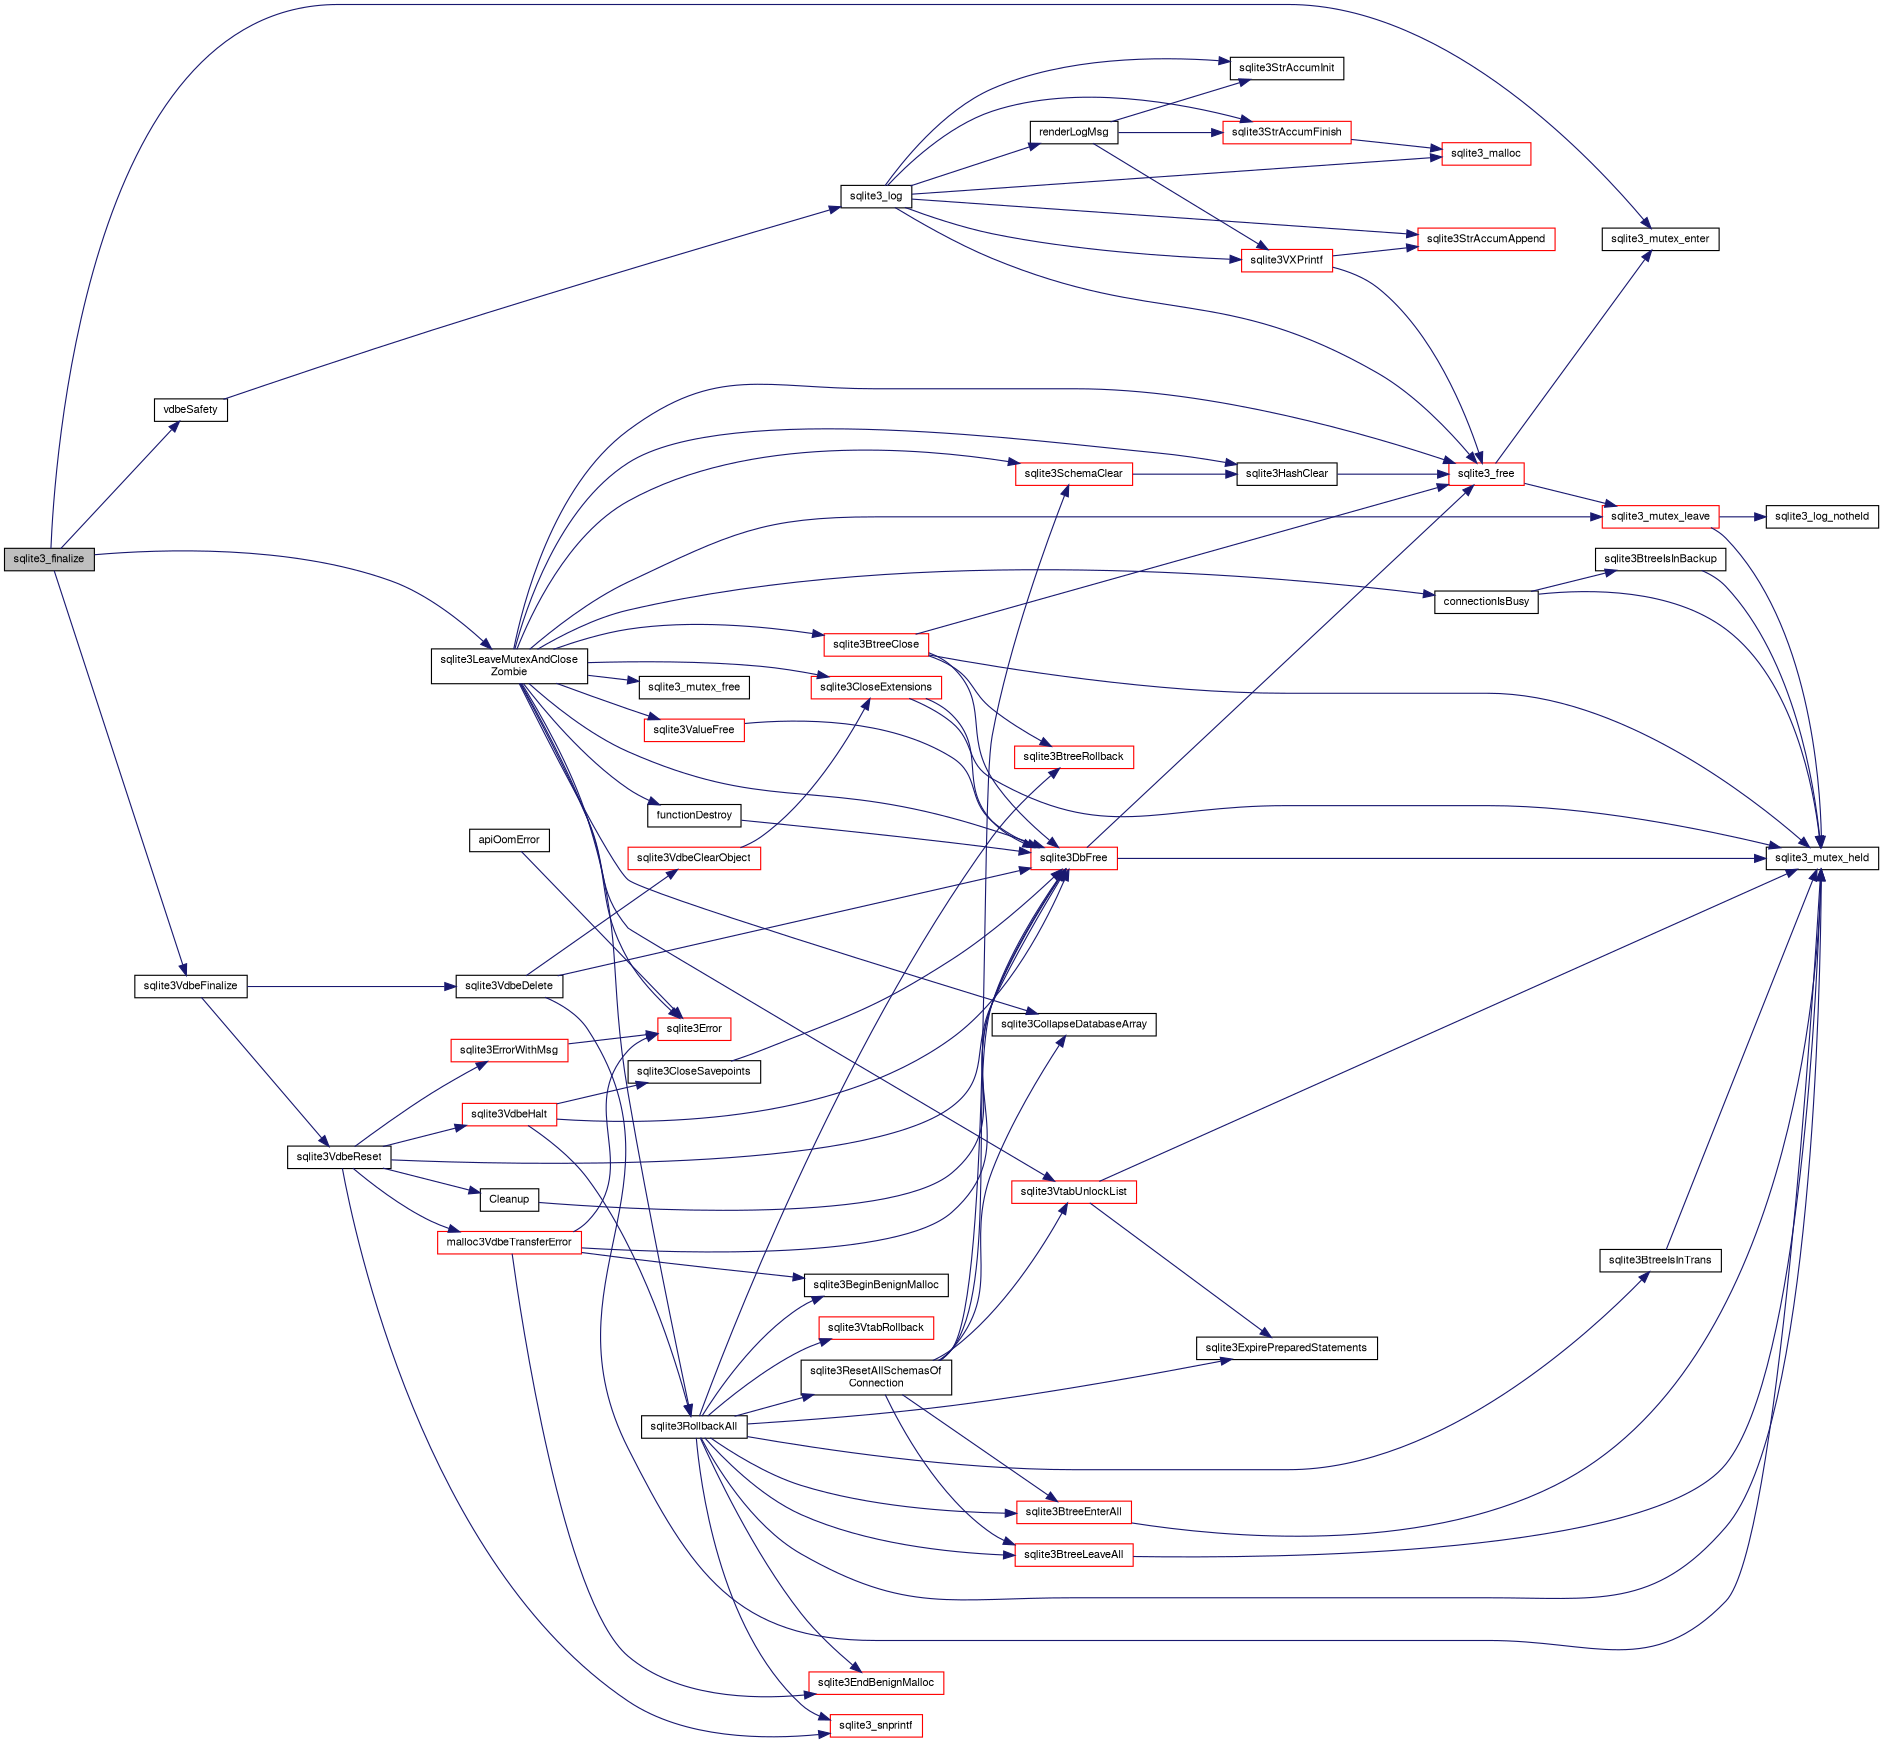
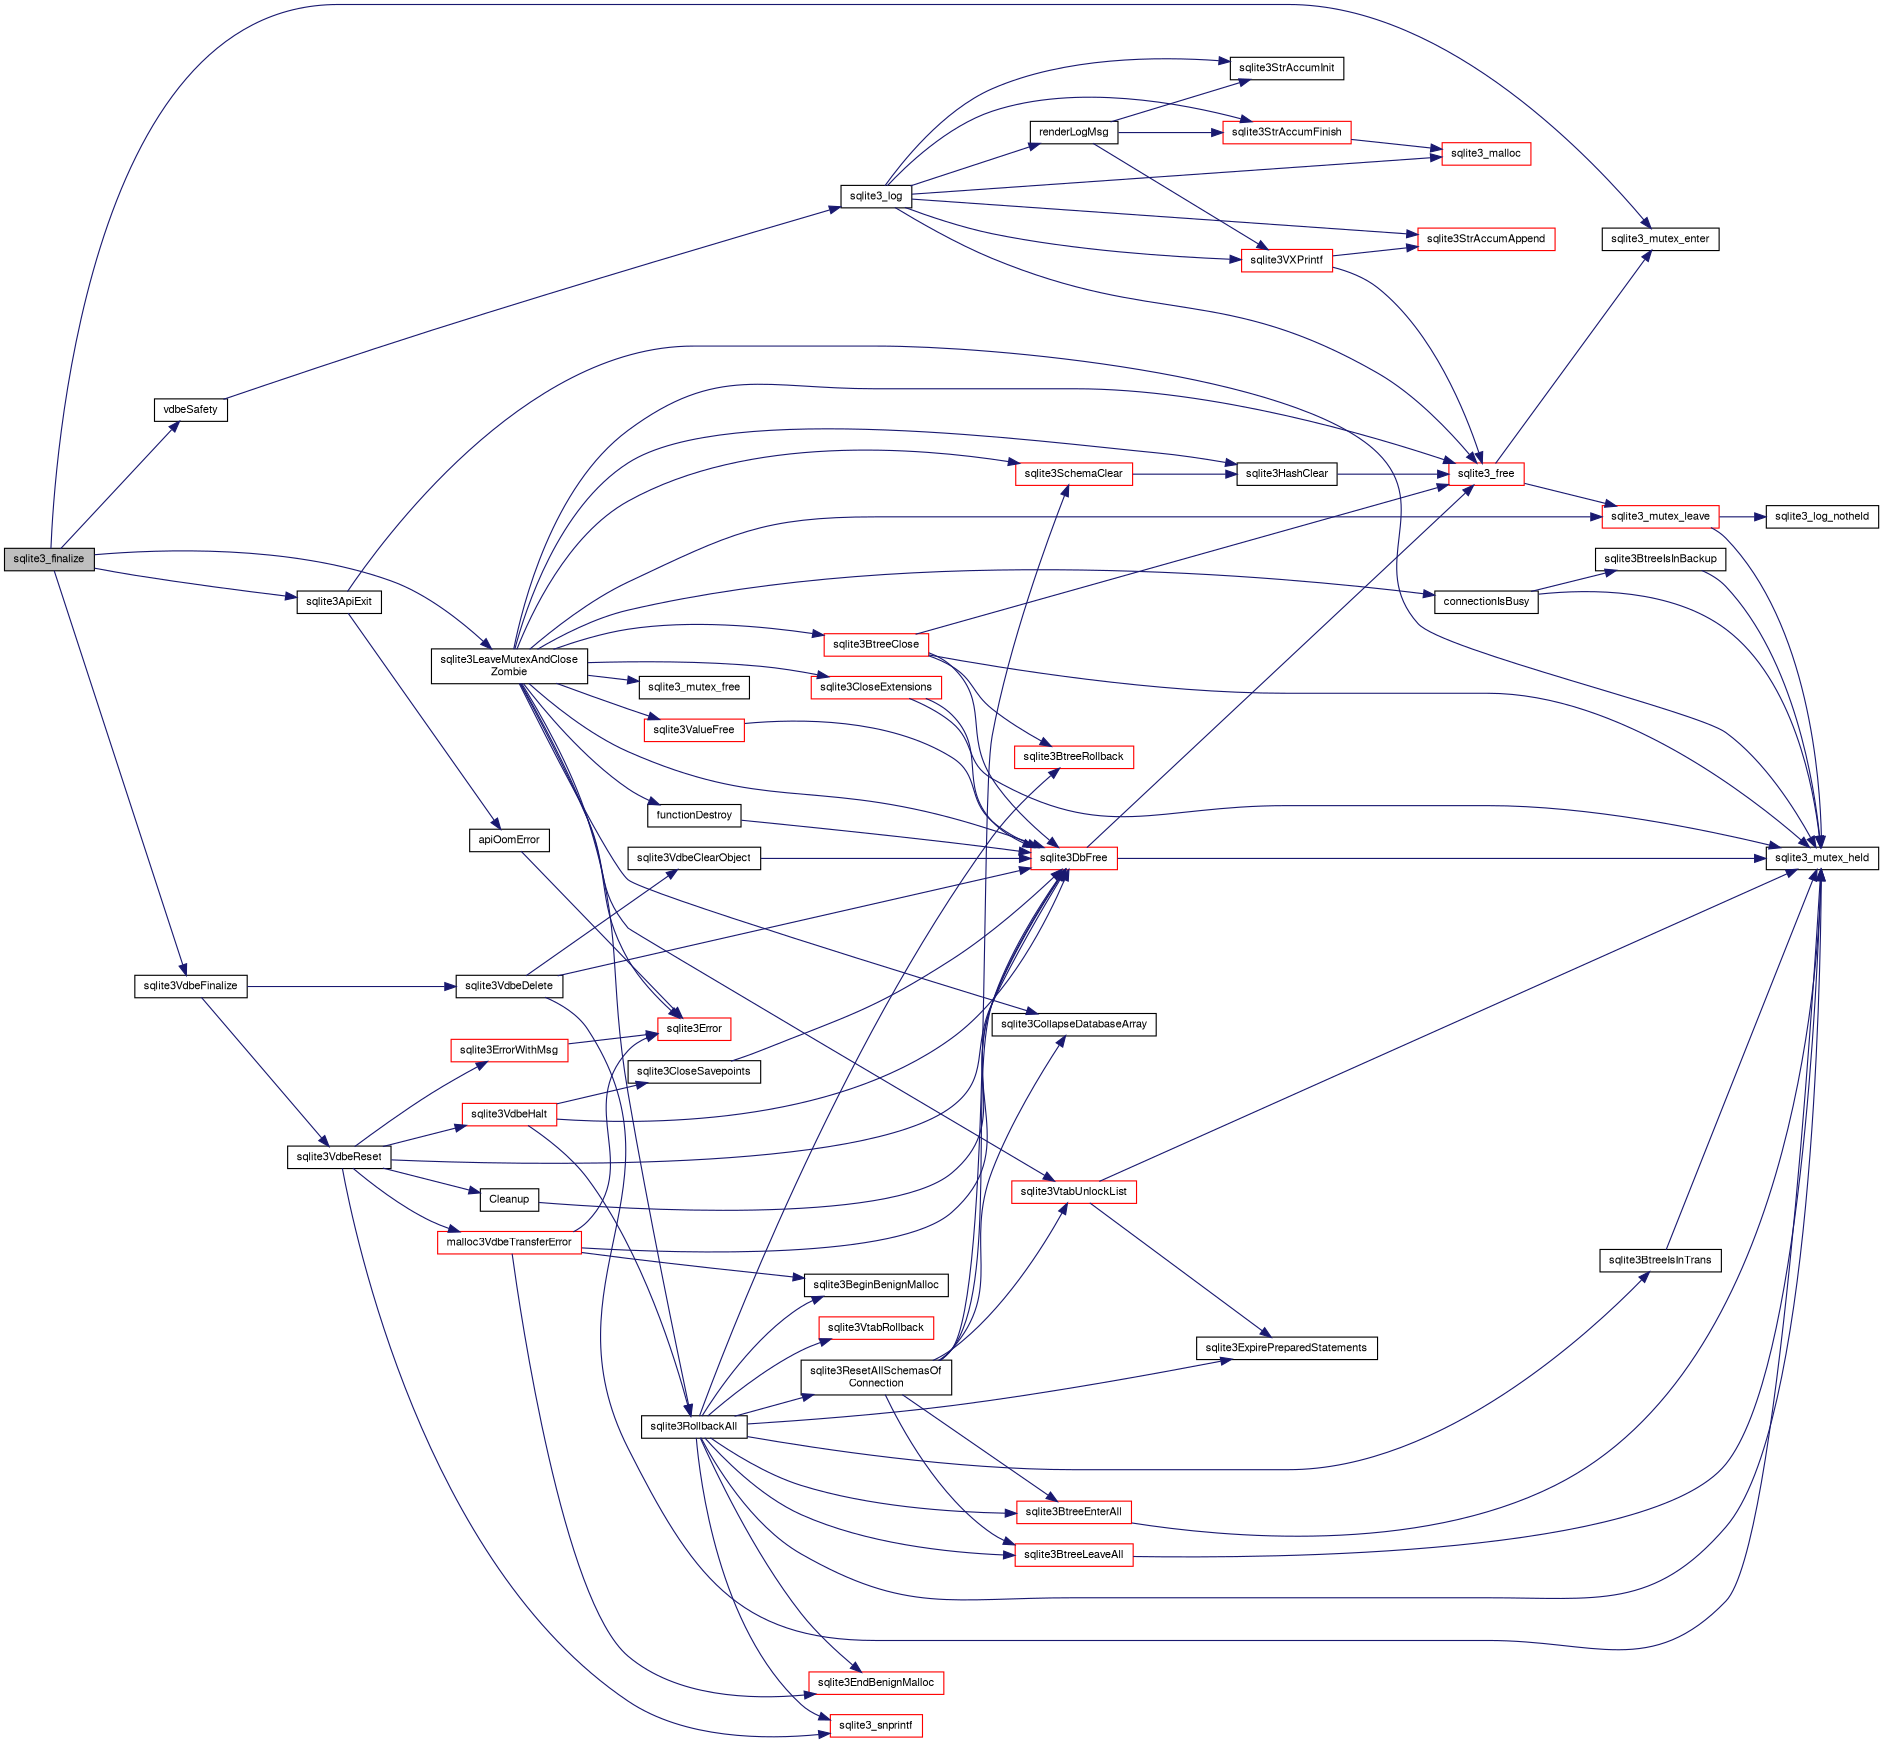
none -> (339, 602)
(812, 787) -> (890, 858)
(694, 858) -> (694, 858)
